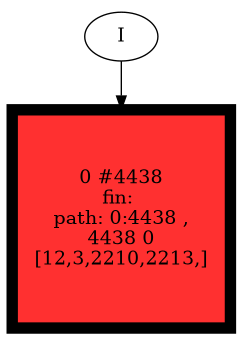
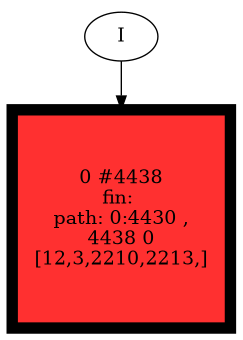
(121, 219) -> (121, 219)
